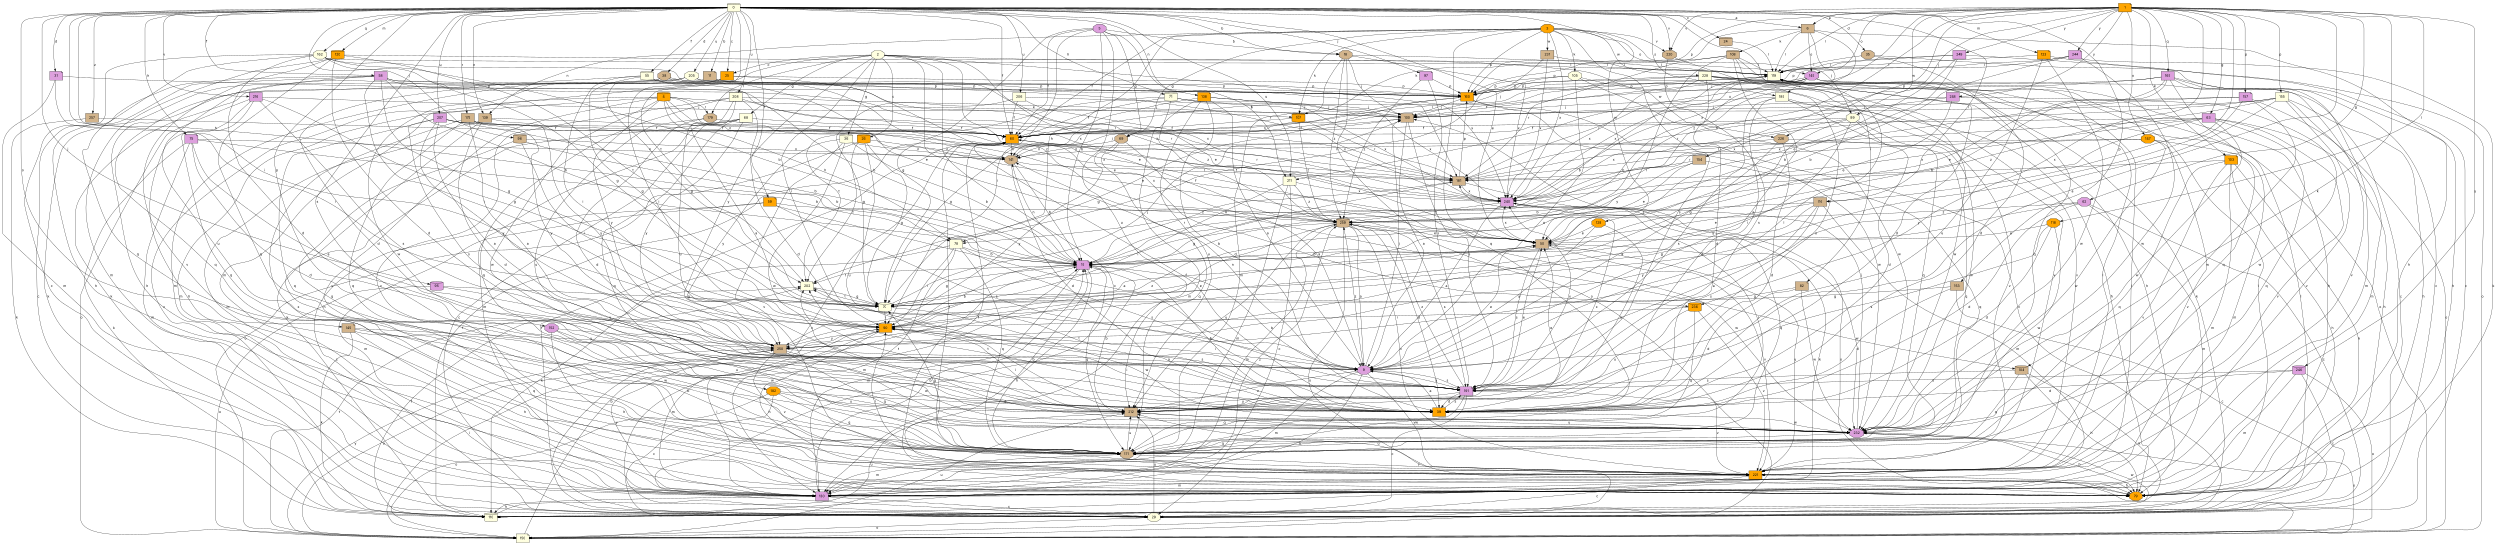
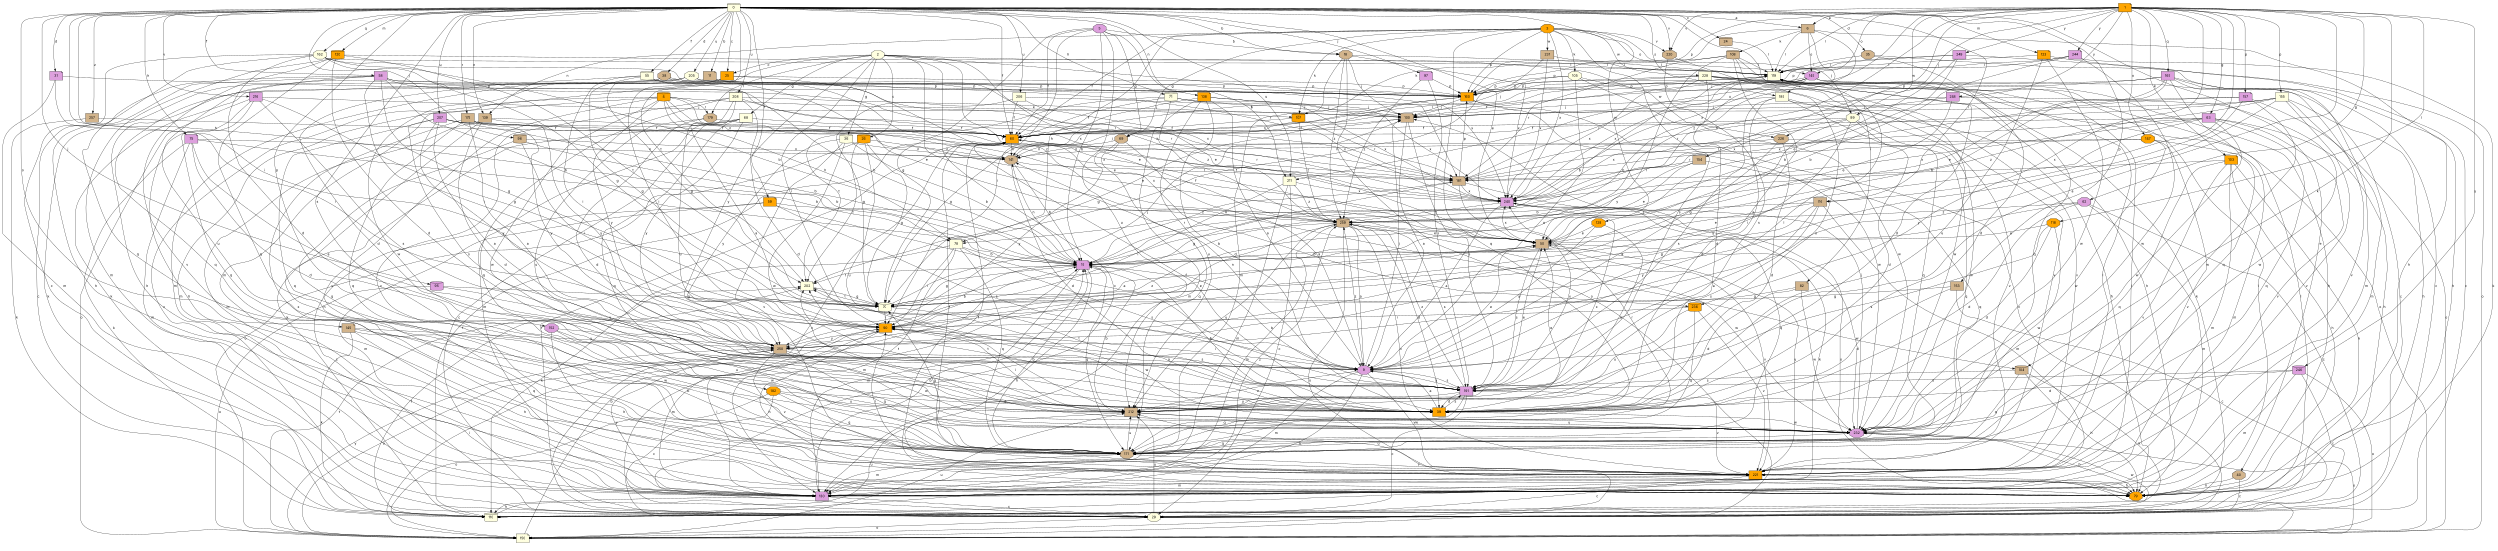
(1653, 418) -> (1584, 417)
none -> (2239, 475)
